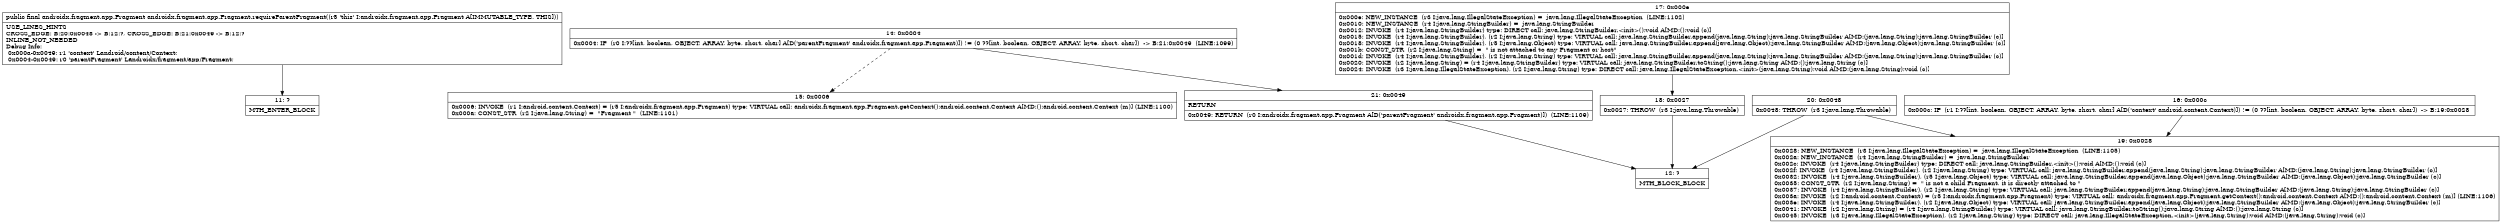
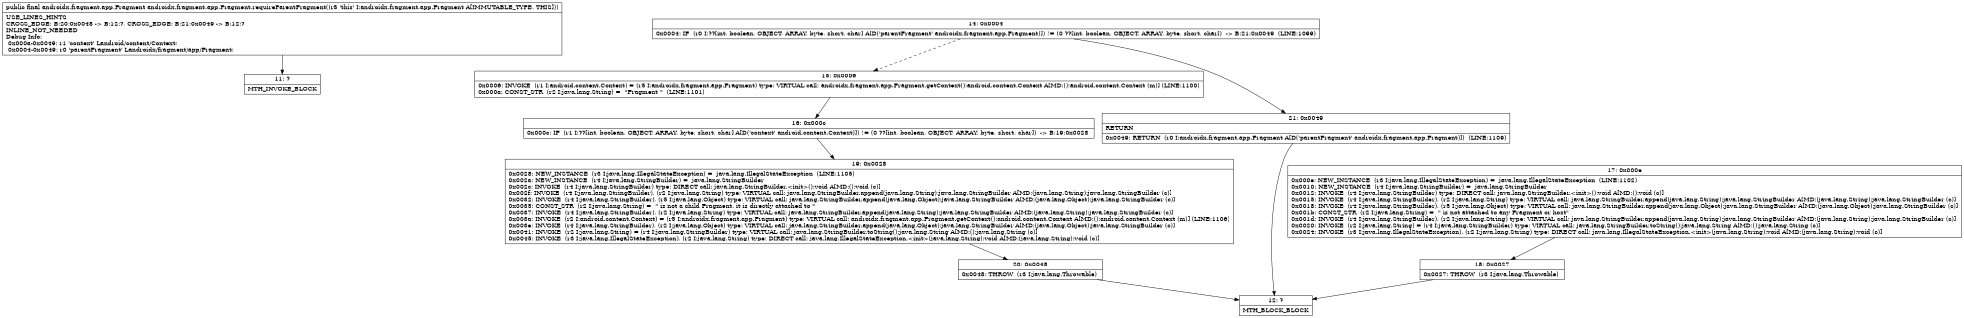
none -> (824, 106)
(282, 110) -> (282, 89)
(1908, 125) -> (986, 251)
